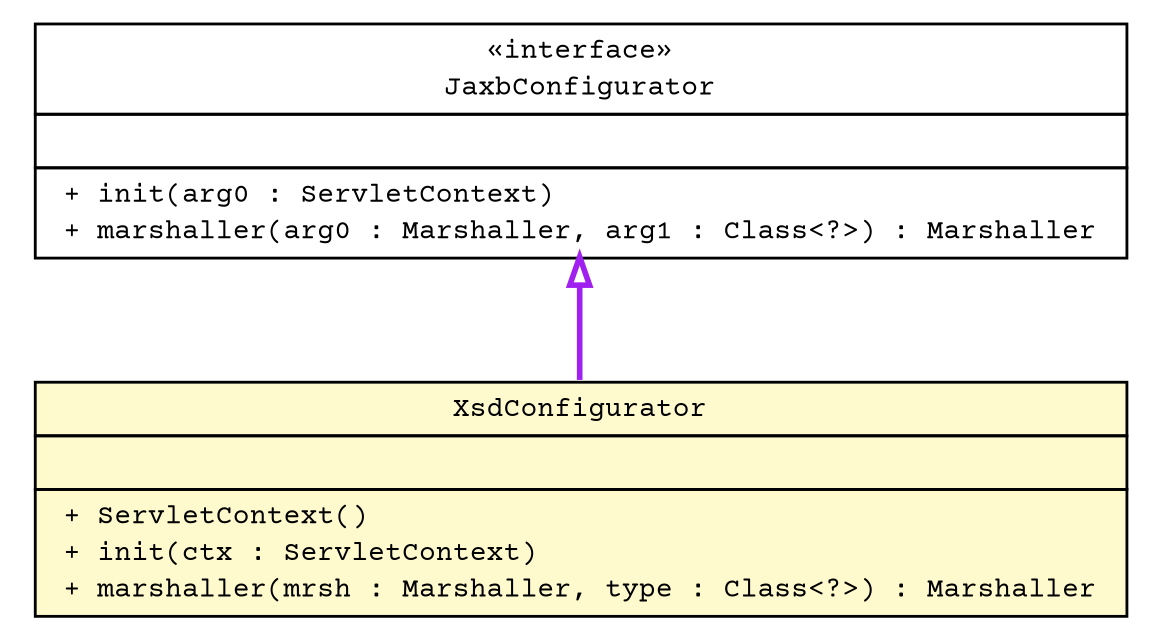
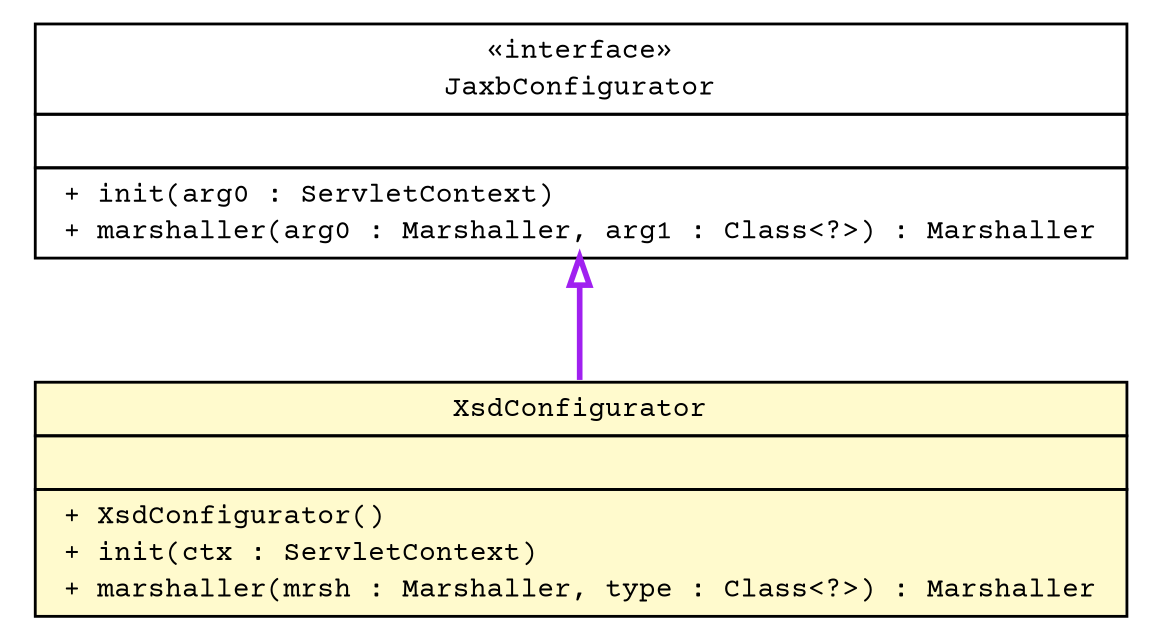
(217, 515) -> (226, 515)
